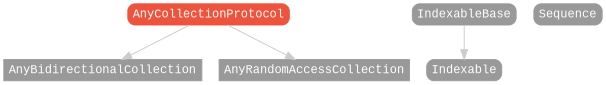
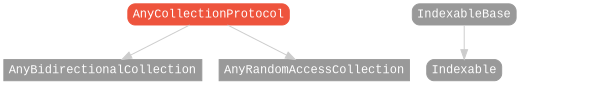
(568, 14) -> none
